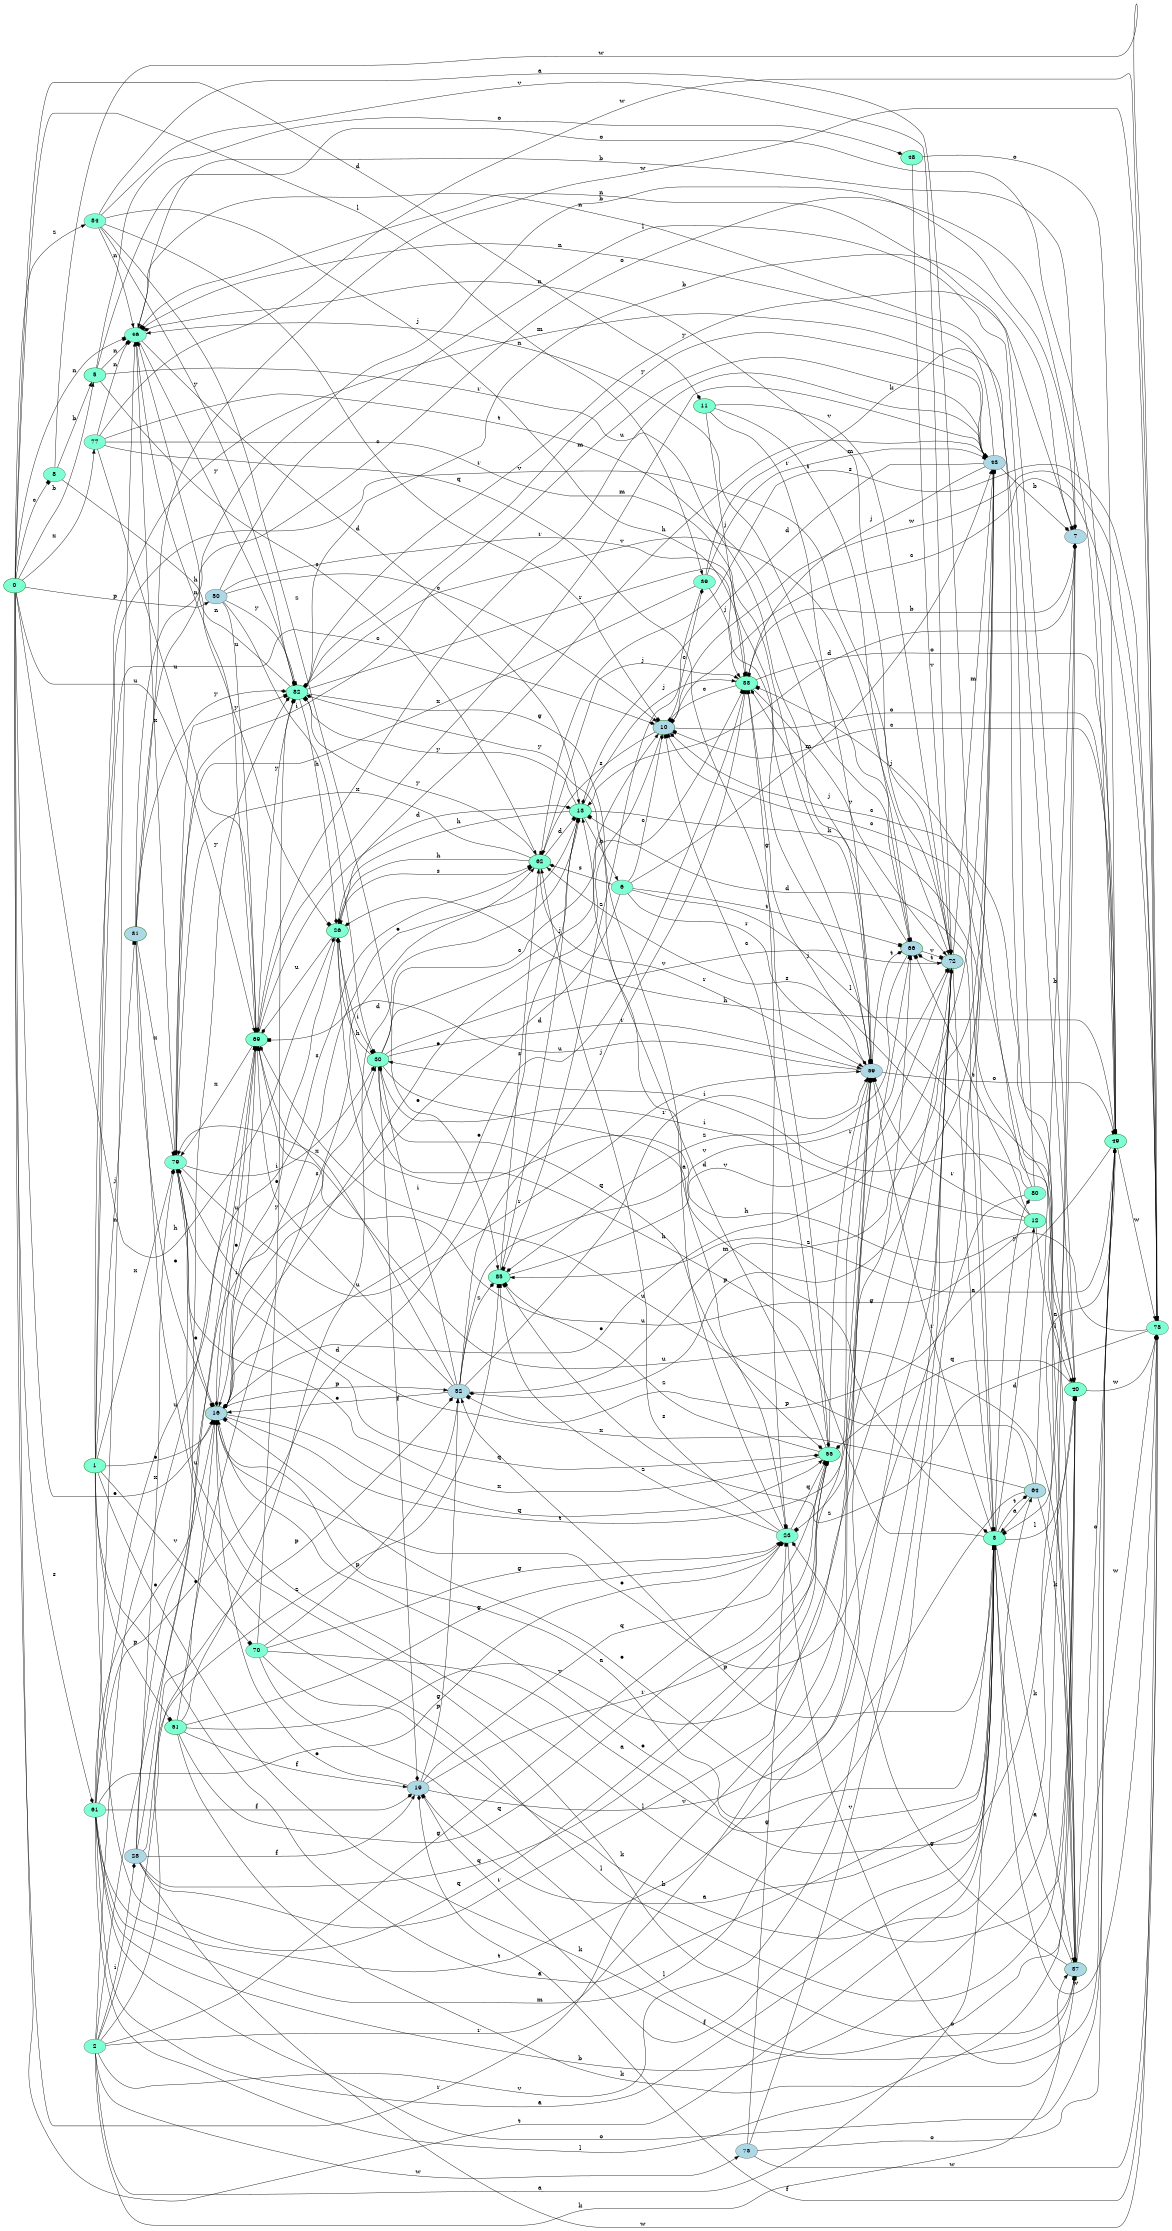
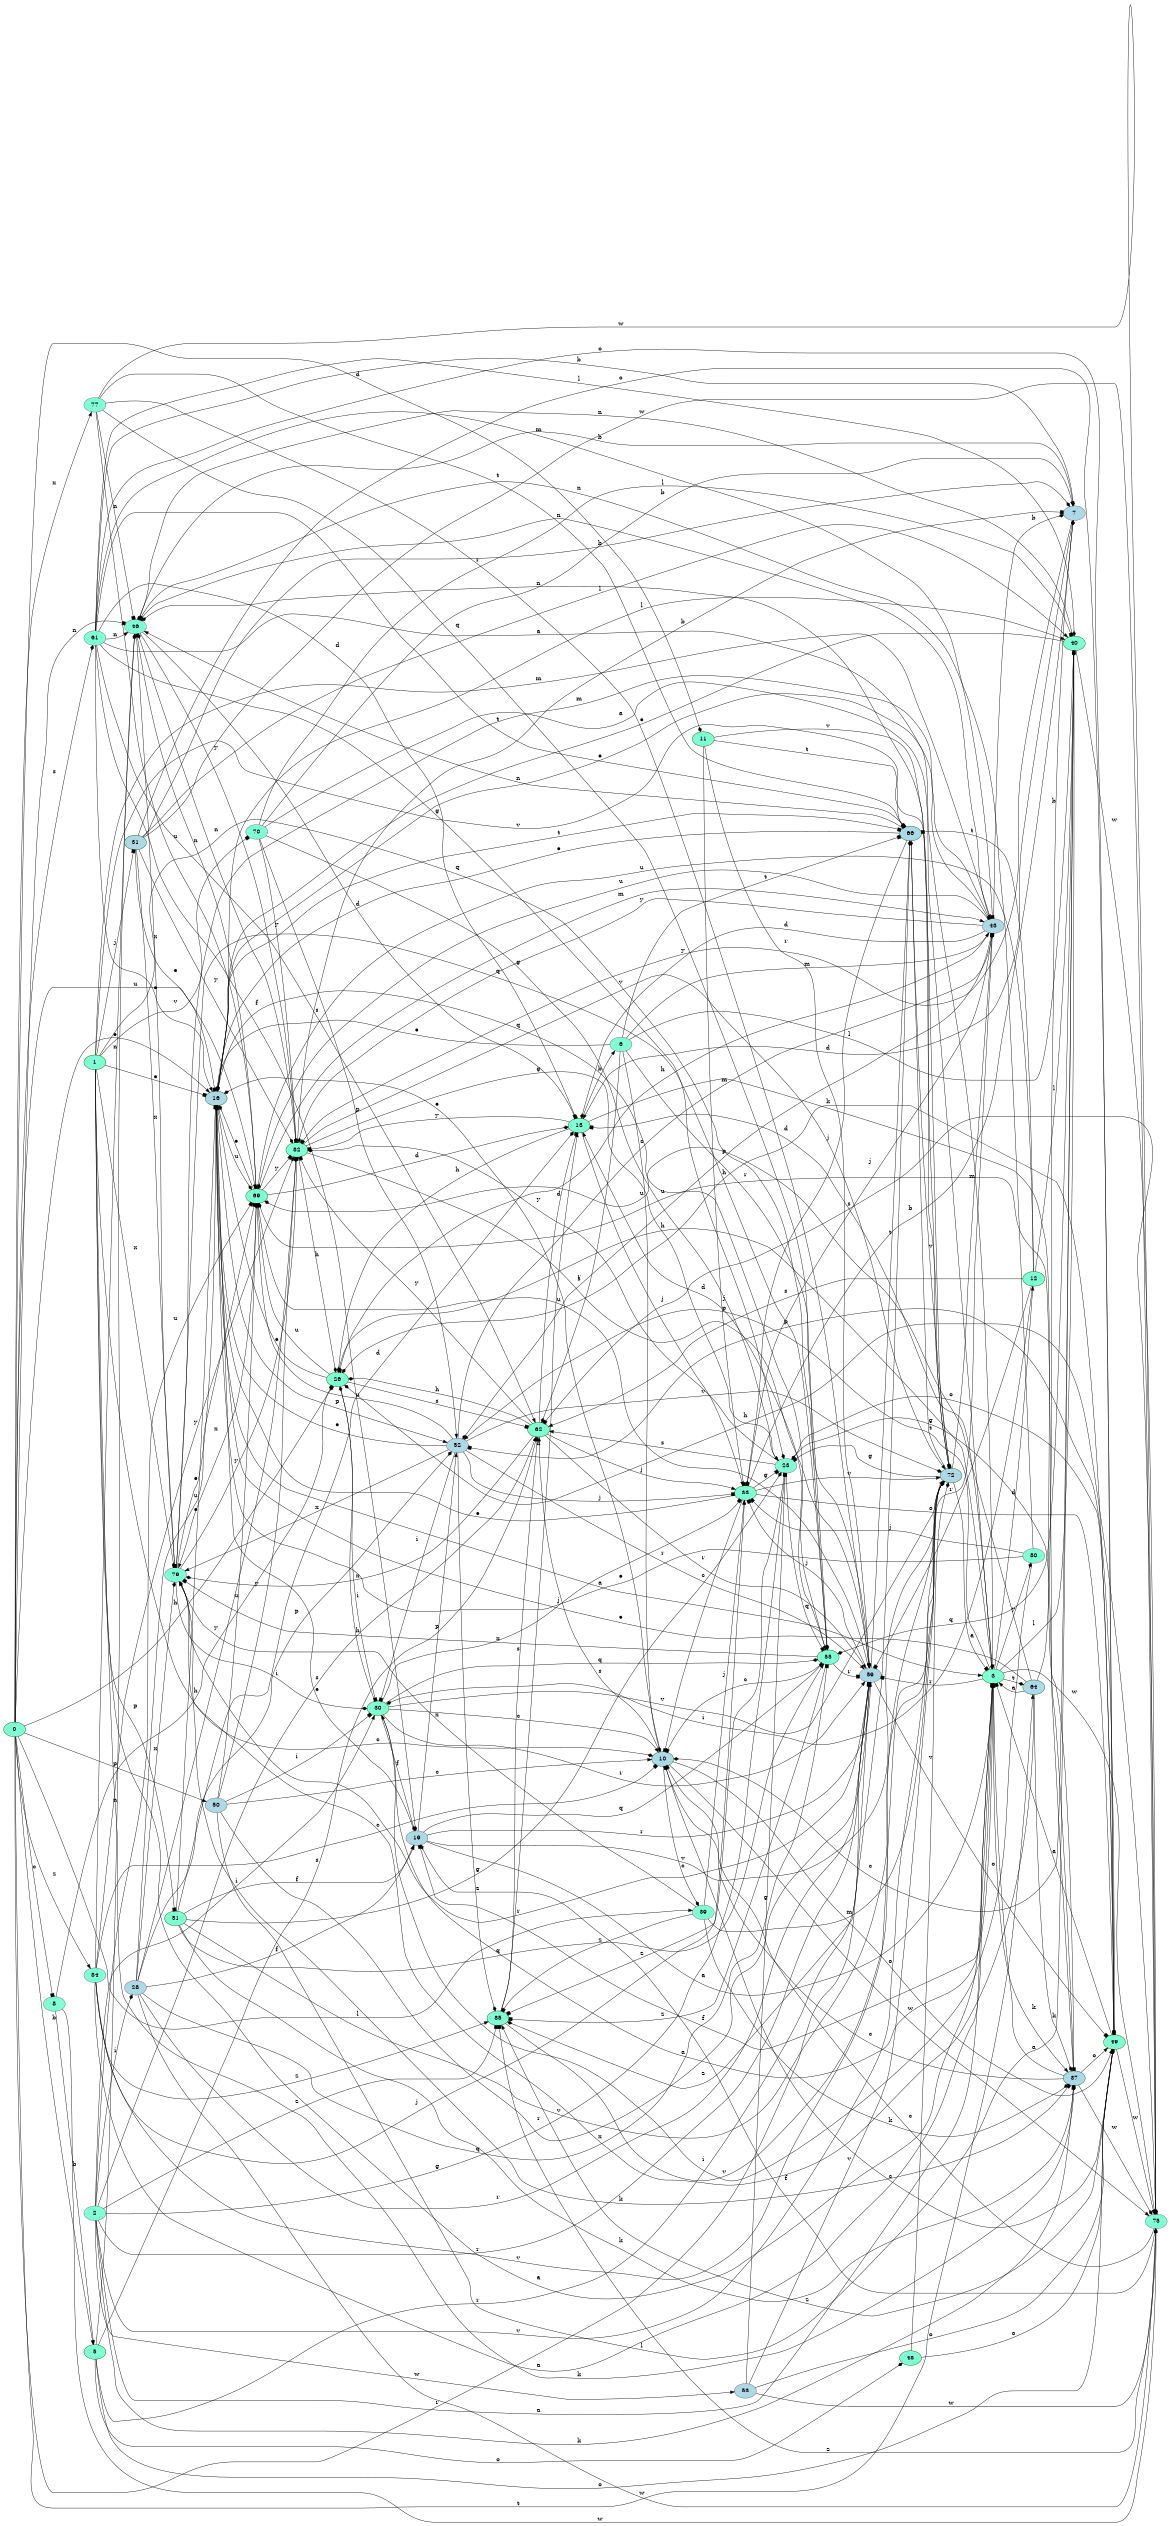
(332, 1059) -> (507, 866)
(747, 2151) -> (745, 2391)
